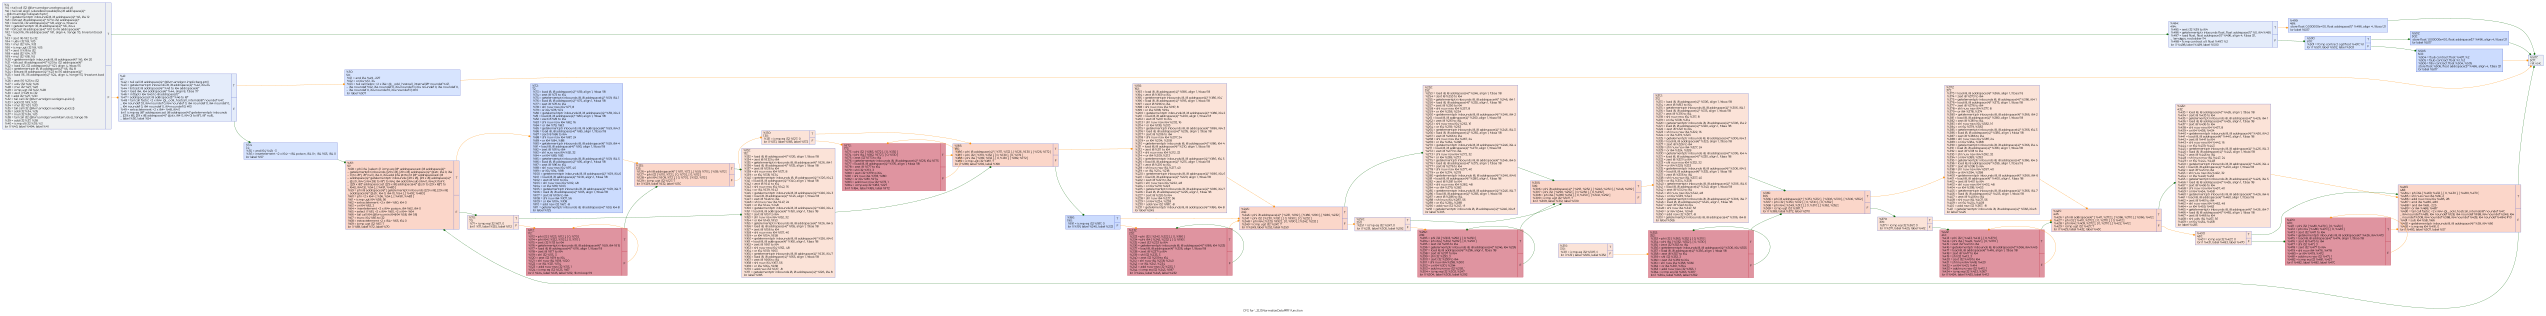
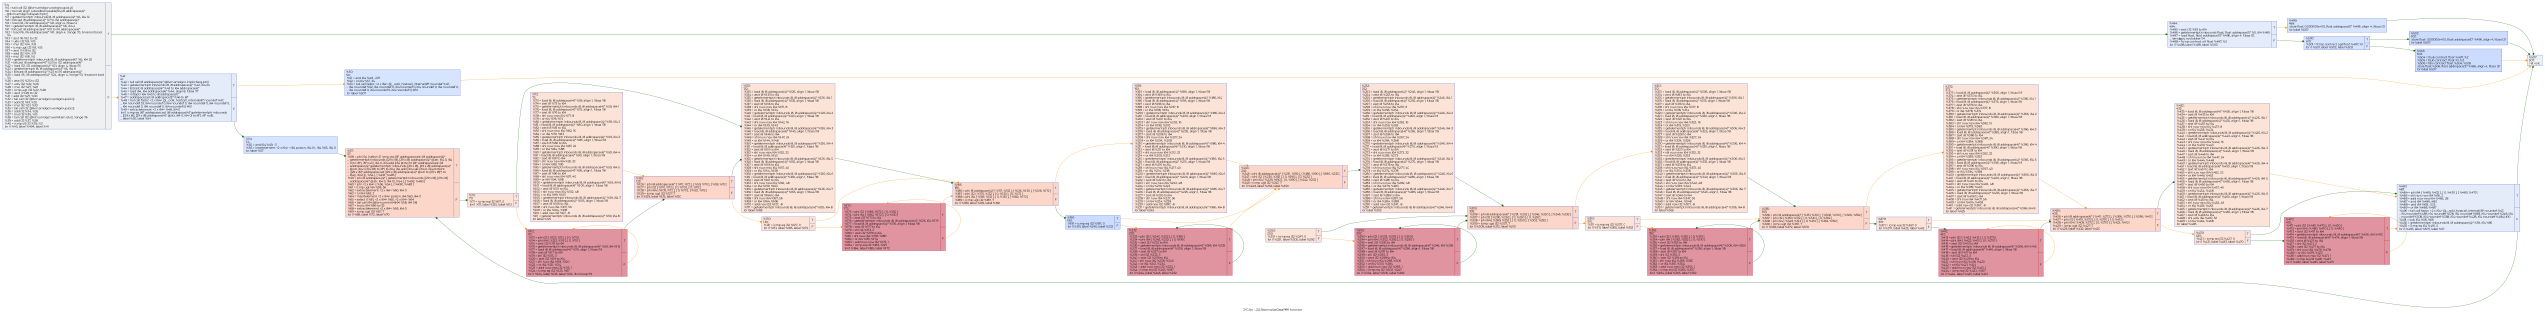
(485, 134) -> none
(577, 148) -> (577, 157)
(2459, 208) -> (2458, 208)
none -> (1699, 220)
none -> (1581, 223)
(1350, 224) -> none
